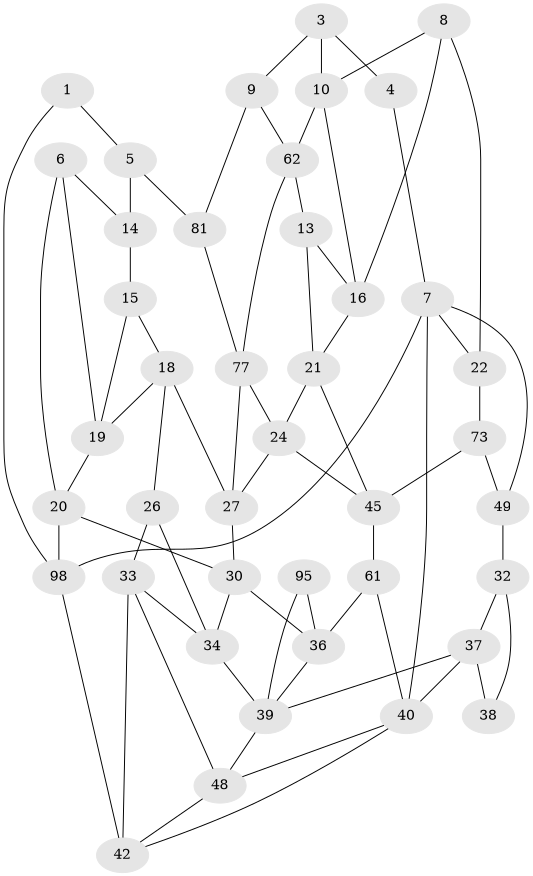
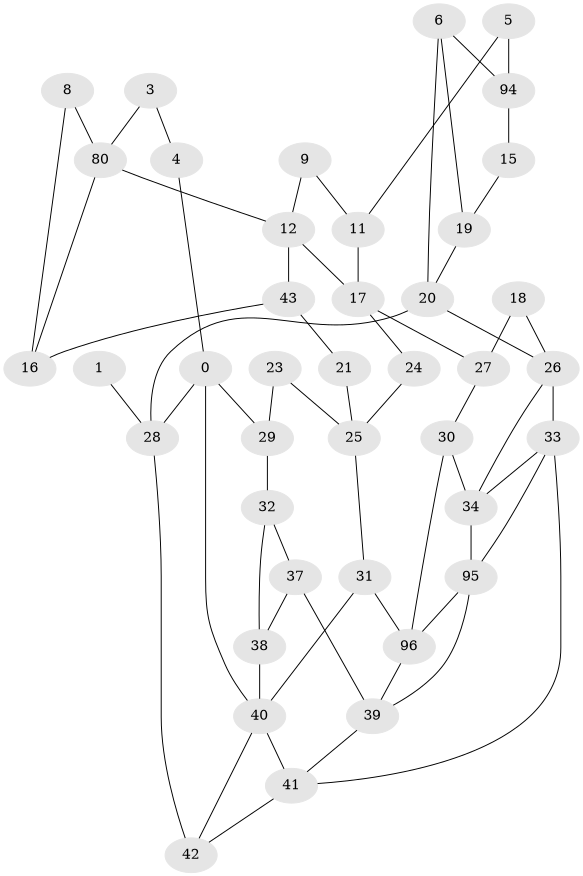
(287, 56) -> none
(321, 91) -> (100, 160)
(99, 125) -> none
(292, 160) -> (289, 230)
(130, 230) -> (509, 91)
(200, 230) -> (358, 230)
(306, 230) -> (289, 299)
(428, 299) -> (206, 369)
(149, 334) -> none
(336, 334) -> none
(241, 369) -> (358, 299)
(480, 369) -> none
(132, 403) -> none
(296, 404) -> none
(480, 438) -> (275, 369)
(255, 473) -> none
(374, 508) -> (354, 438)
(503, 508) -> (267, 438)
(147, 543) -> (490, 334)
(59, 577) -> (153, 438)
(374, 577) -> (365, 577)
(319, 647) -> (409, 647)
(440, 681) -> (260, 682)
(239, 682) -> (471, 543)
(125, 716) -> (515, 509)
(220, 786) -> (292, 786)
